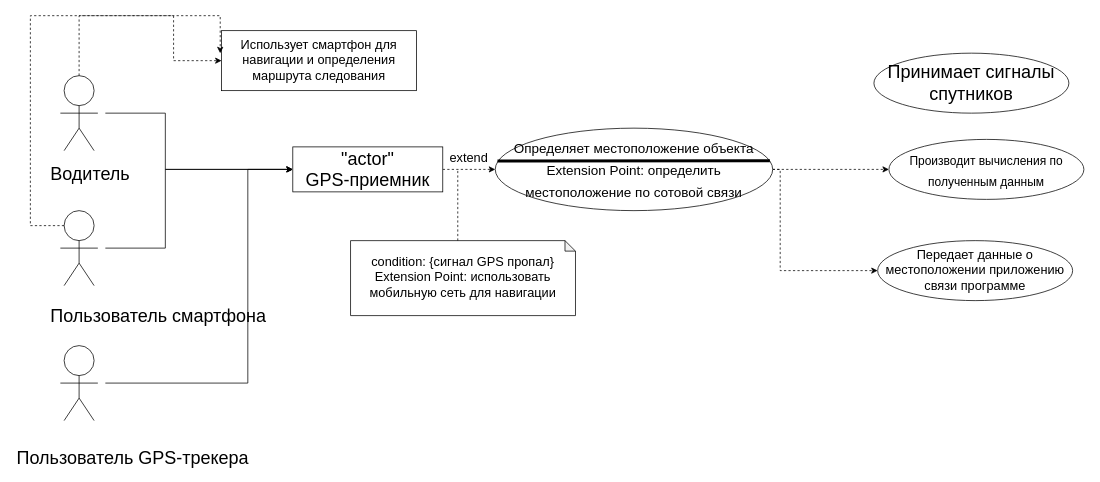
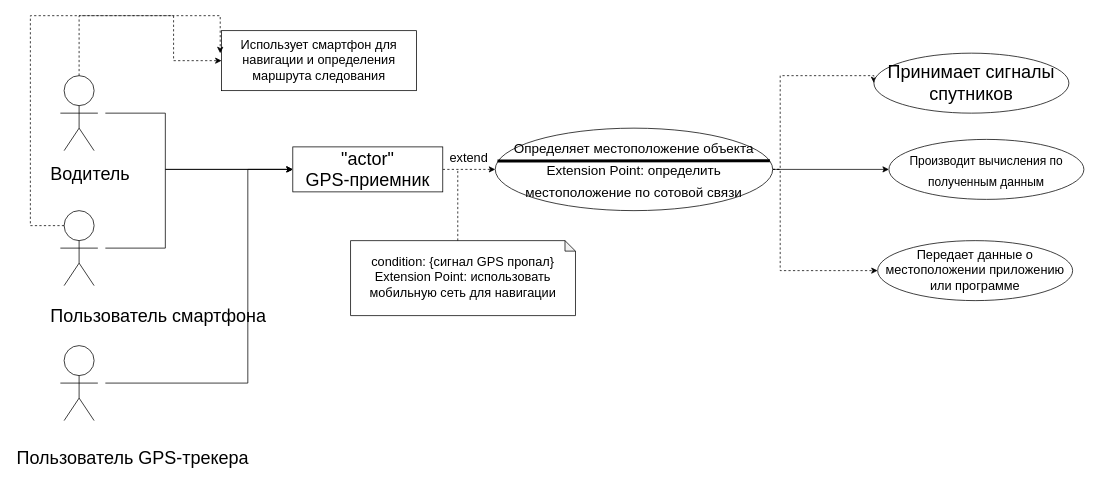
none -> (782, 75)
(833, 169) -> (833, 169)
(975, 270) -> (975, 270)
